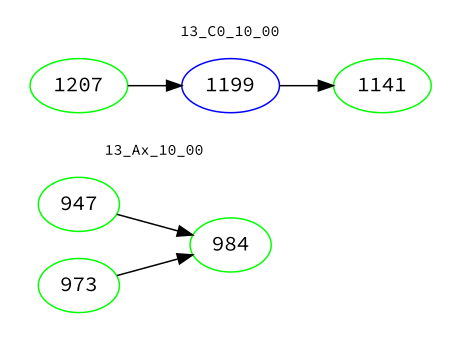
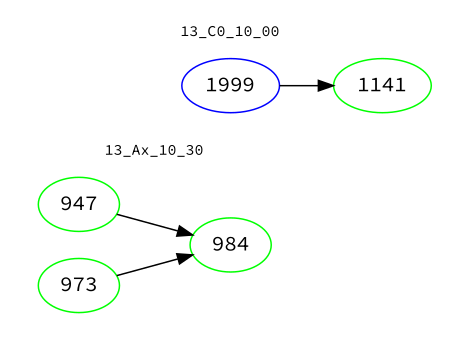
(79, 86) -> none
(231, 86) -> (231, 86)
(155, 151) -> (155, 151)
